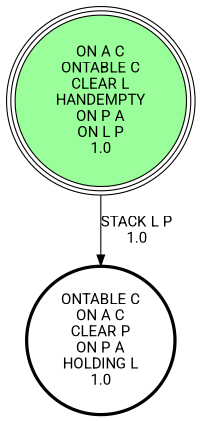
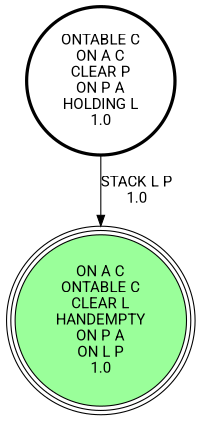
(101, 225) -> (101, 185)
